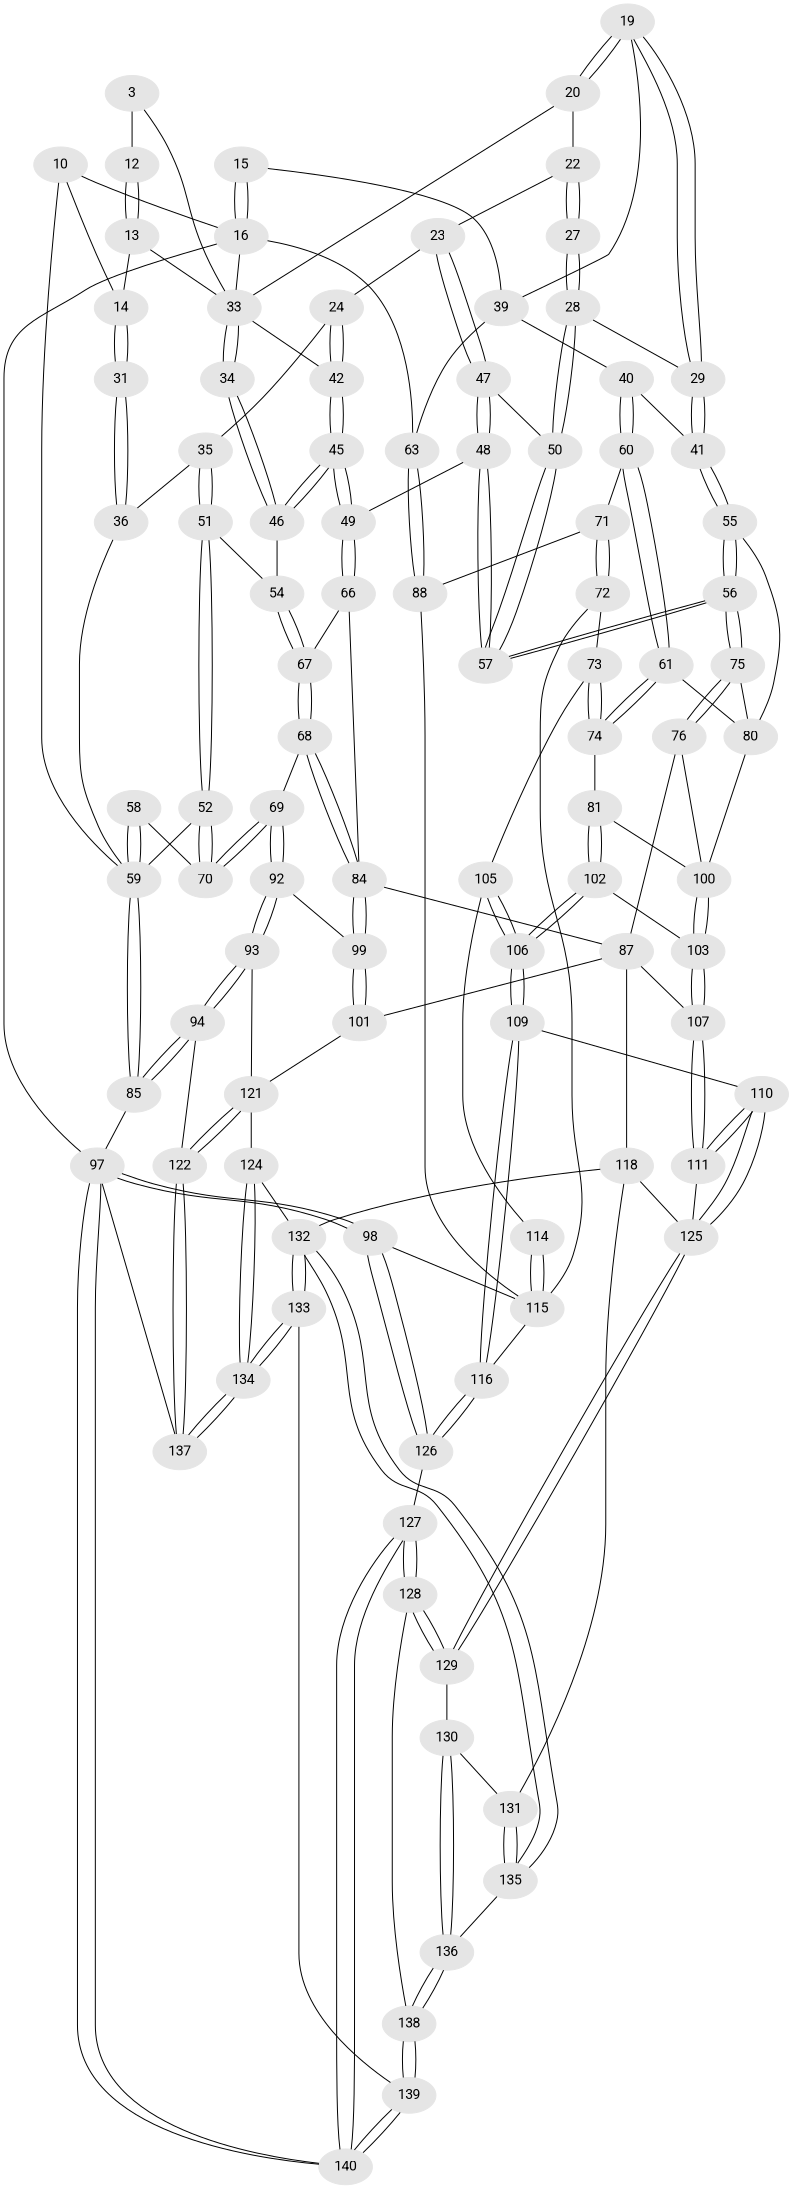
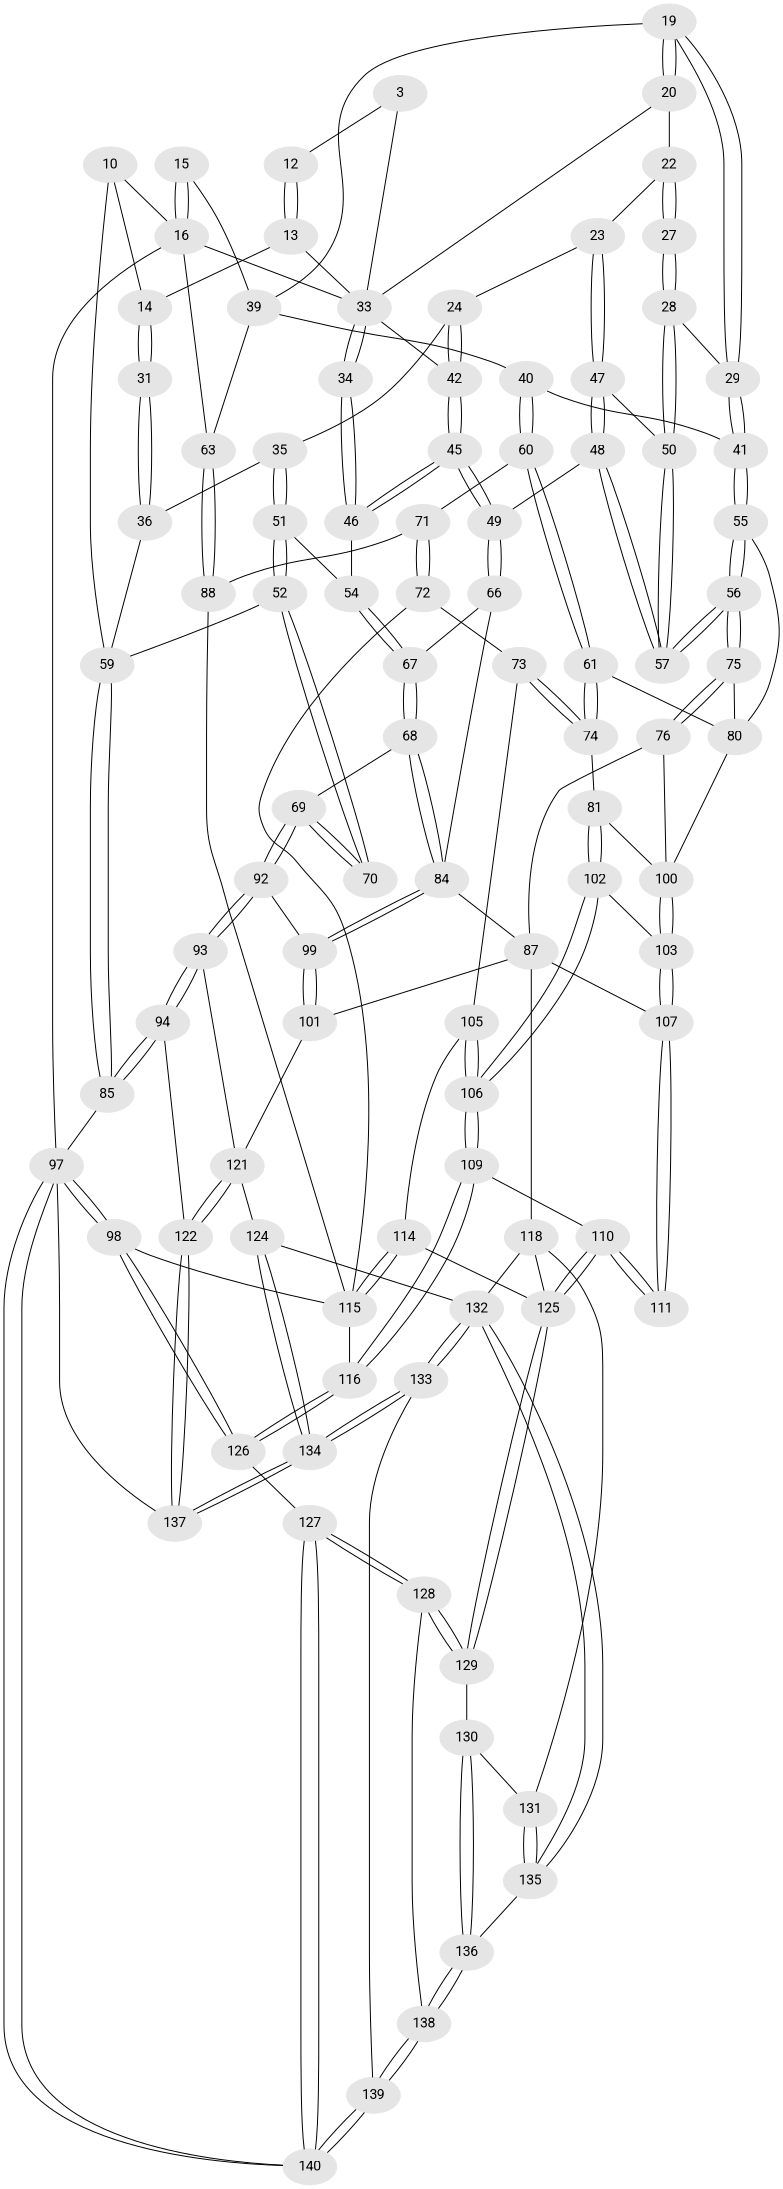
(134, 808) -> none
(695, 1202) -> (476, 1273)
